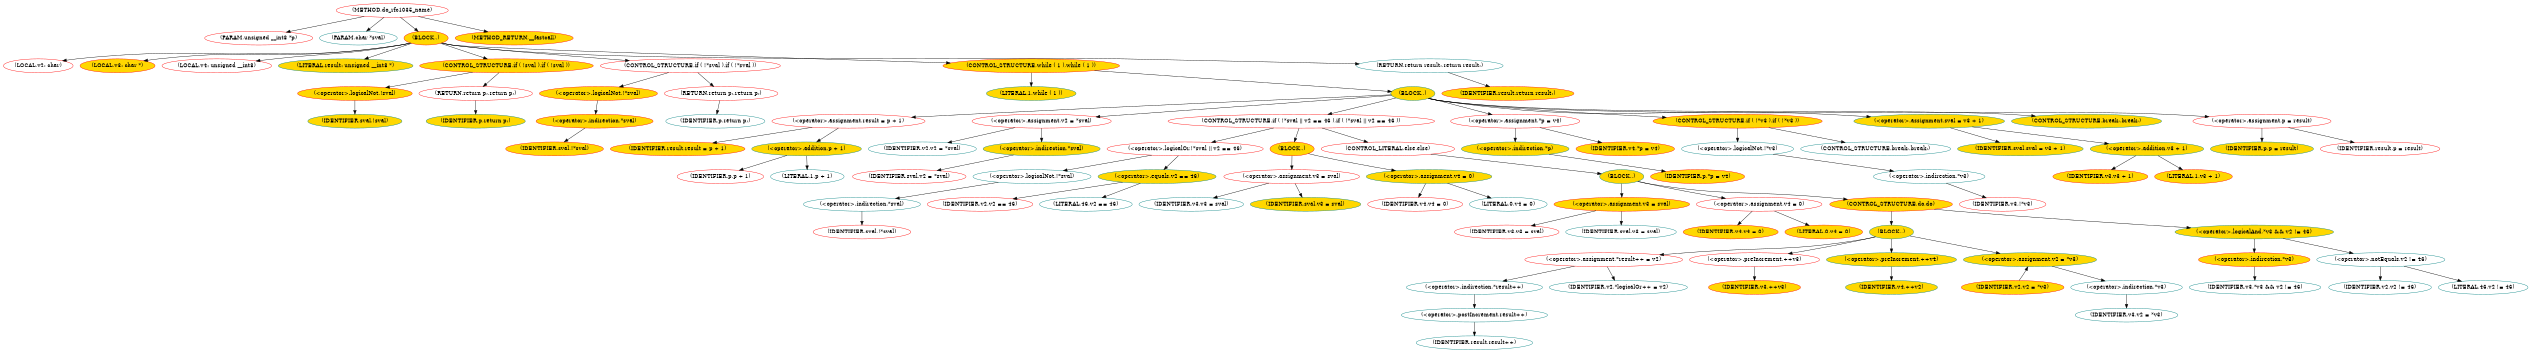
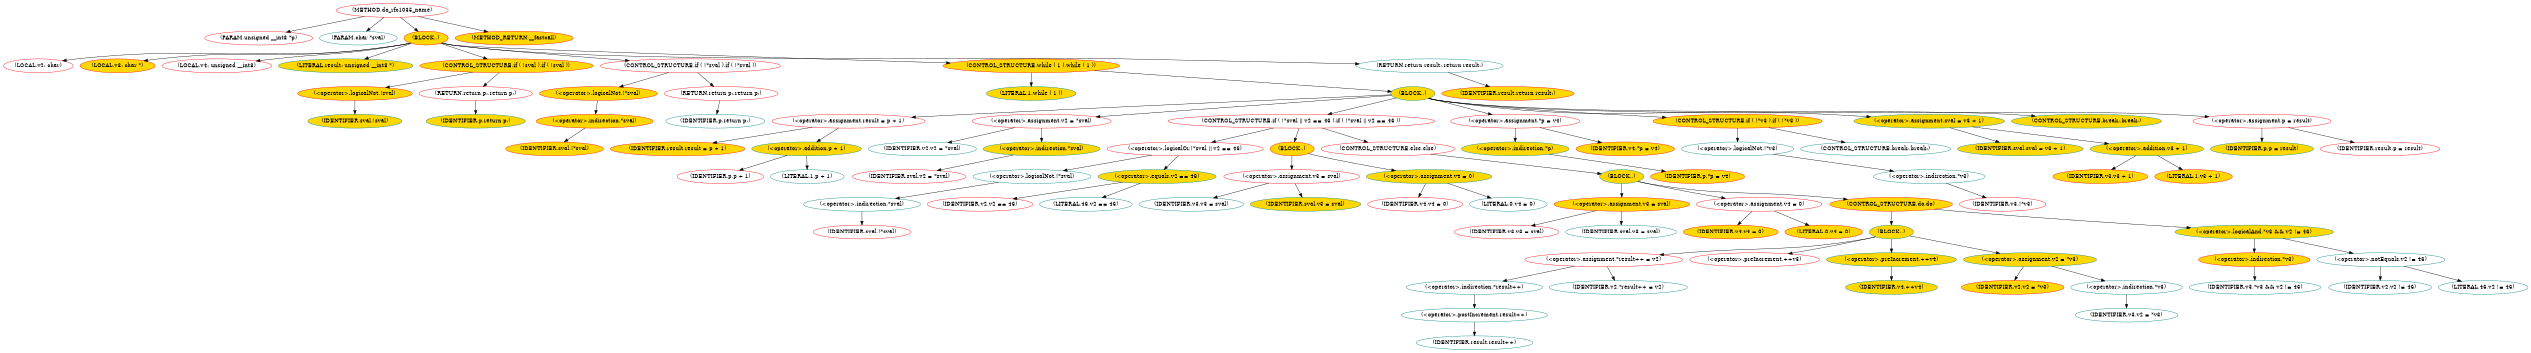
(1388, 149) -> (1388, 149)
(2023, 275) -> (2020, 272)
(1618, 287) -> (1618, 287)
(1755, 287) -> none
(1891, 287) -> (1891, 287)
